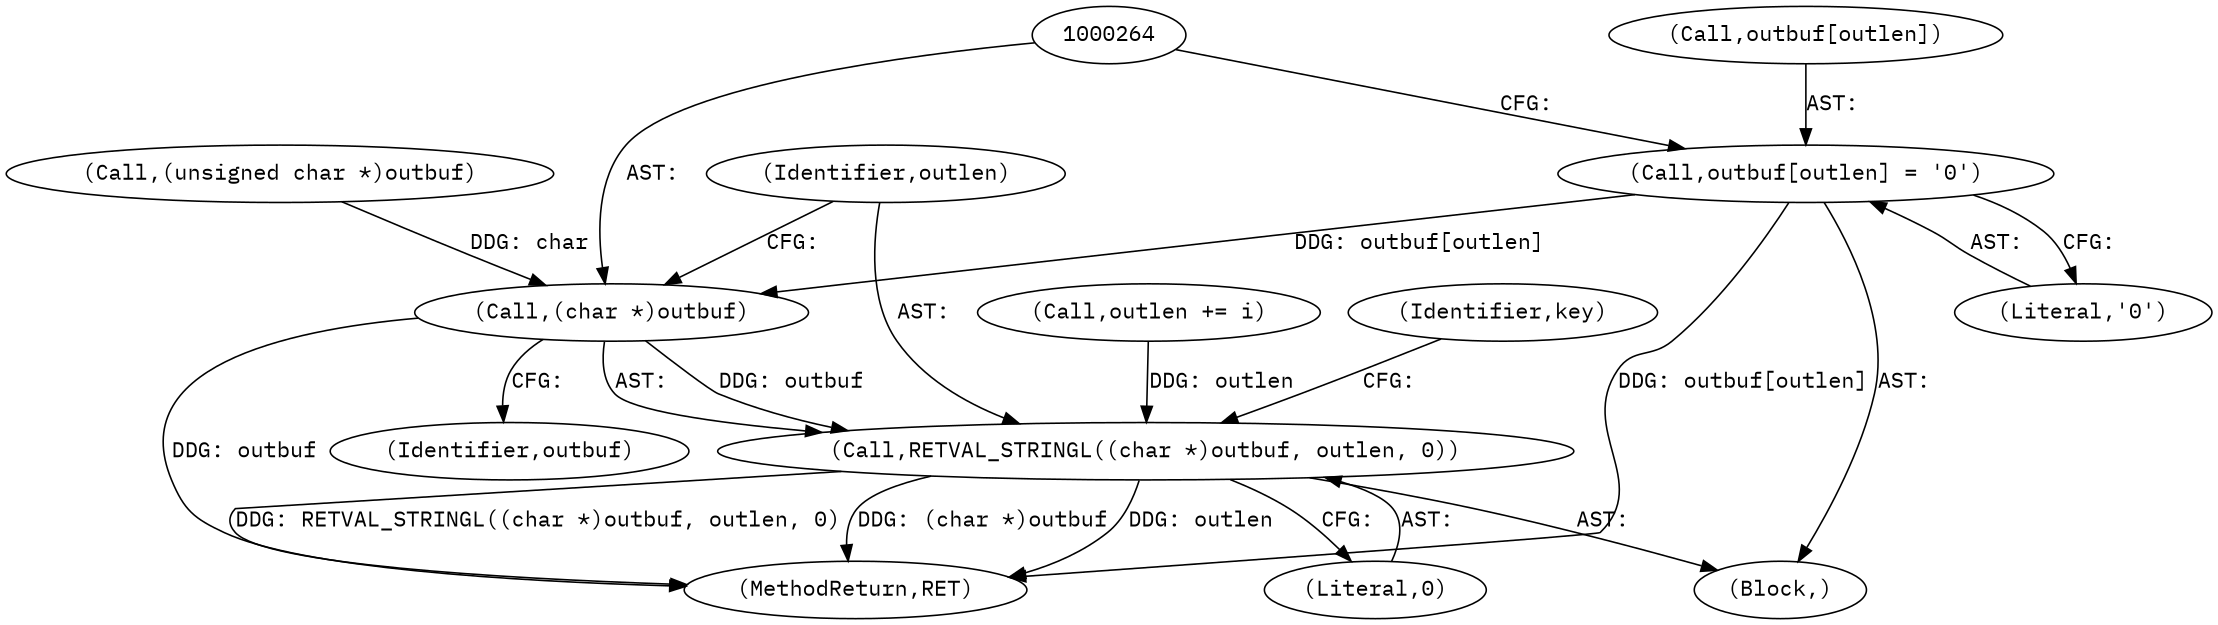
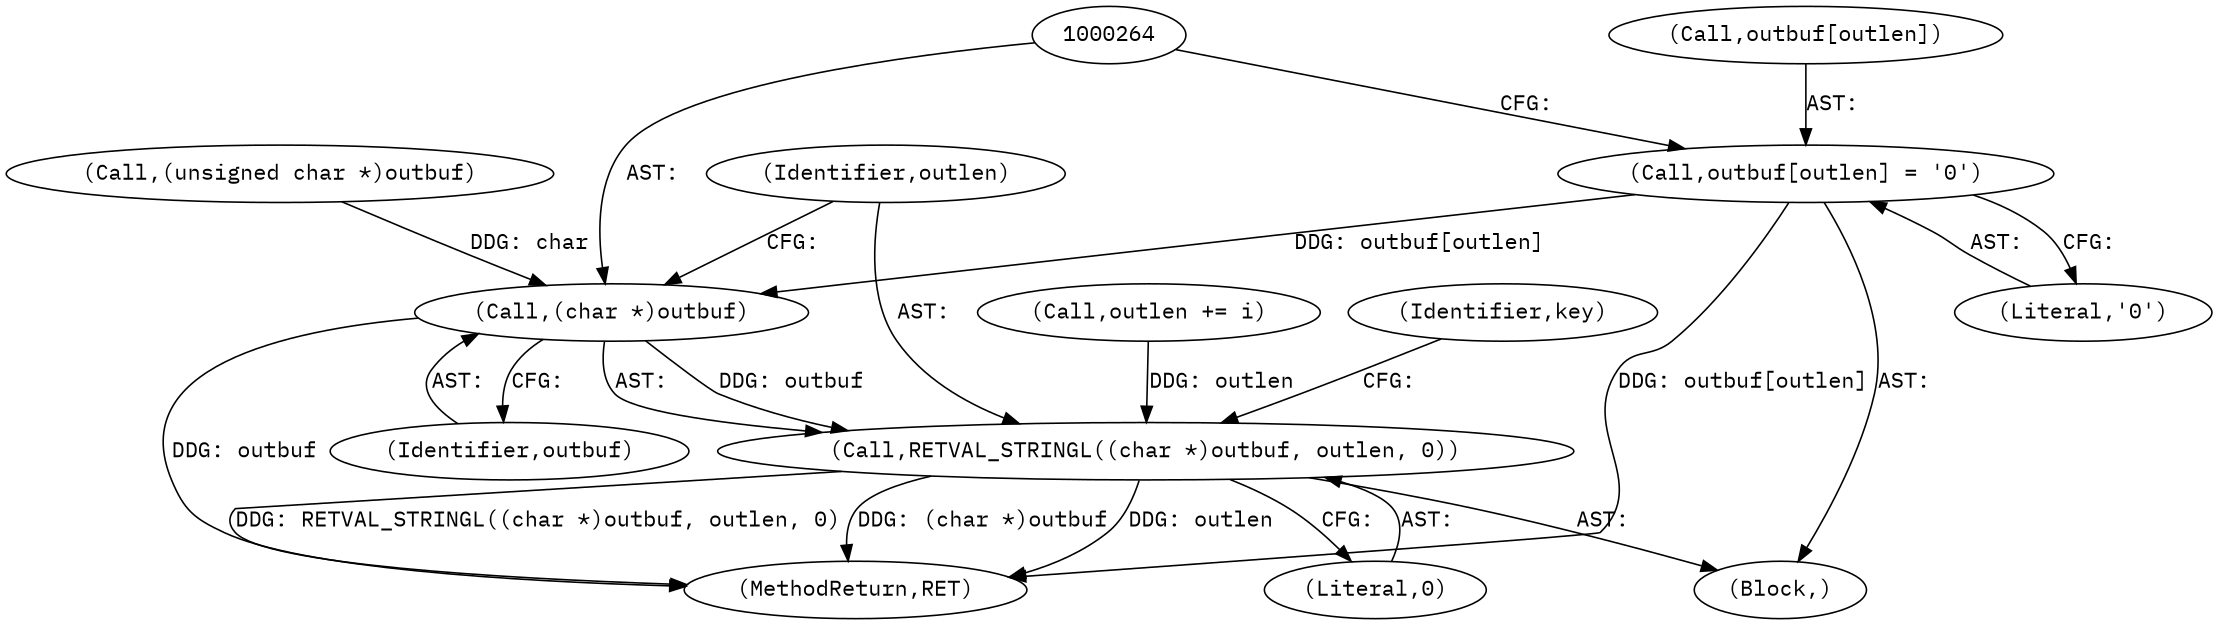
none -> (427, 381)
